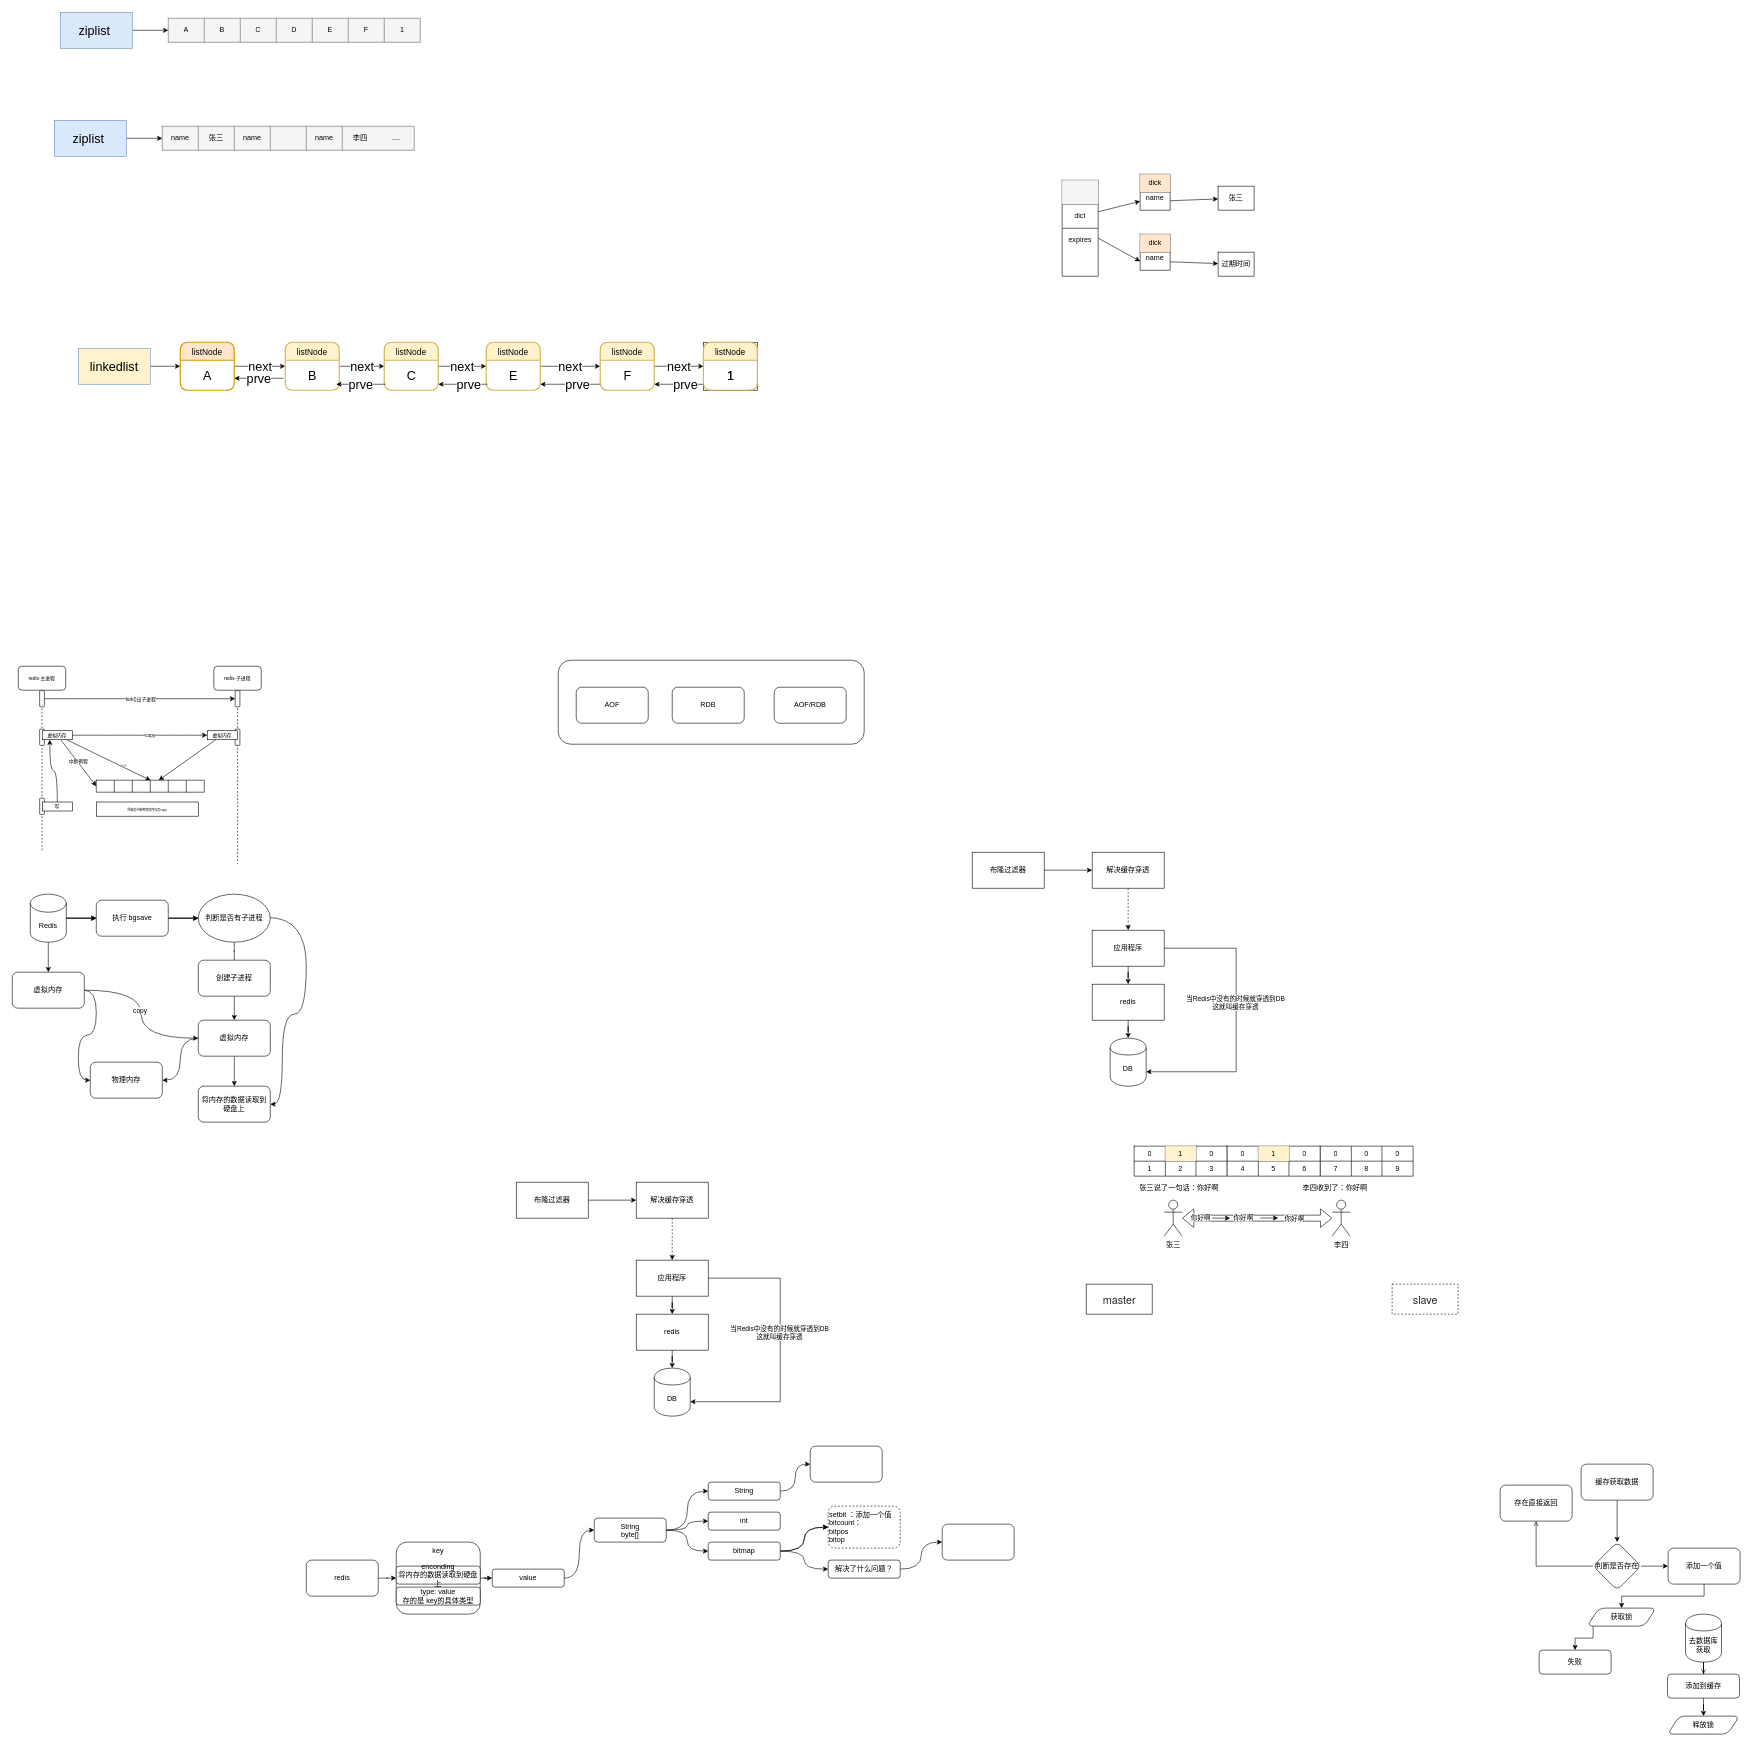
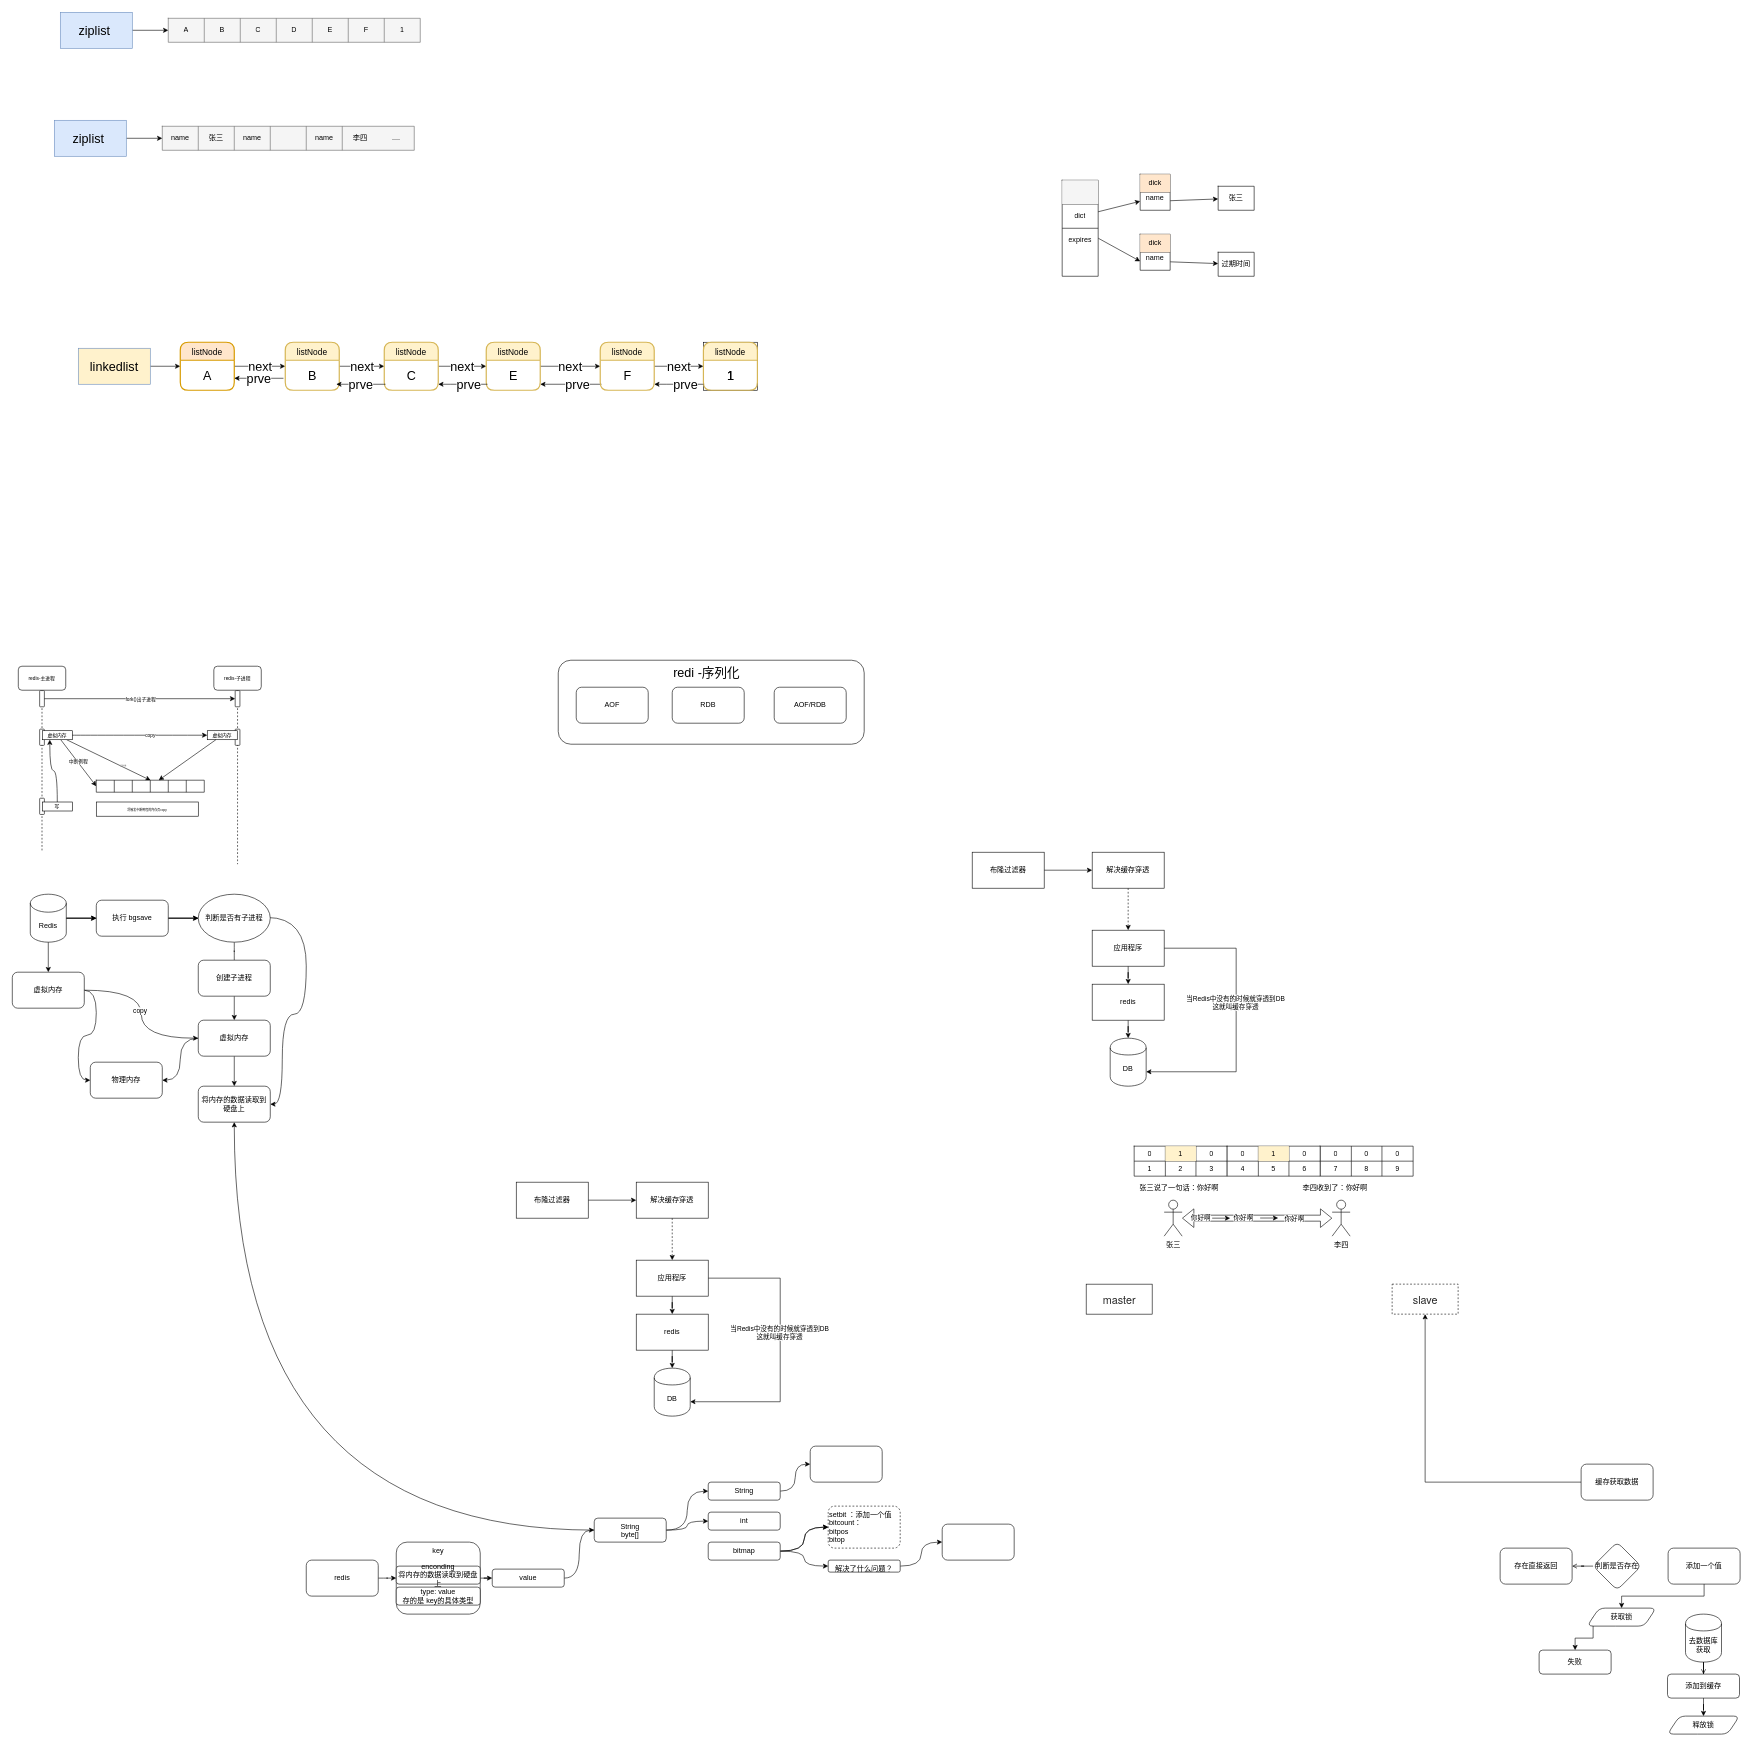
none -> (707, 672)
(1536, 1503) -> (1536, 1566)
(1617, 1536) -> (1425, 1319)
(687, 1542) -> (260, 1310)
(1662, 1566) -> none
(864, 1569) -> (864, 1566)
